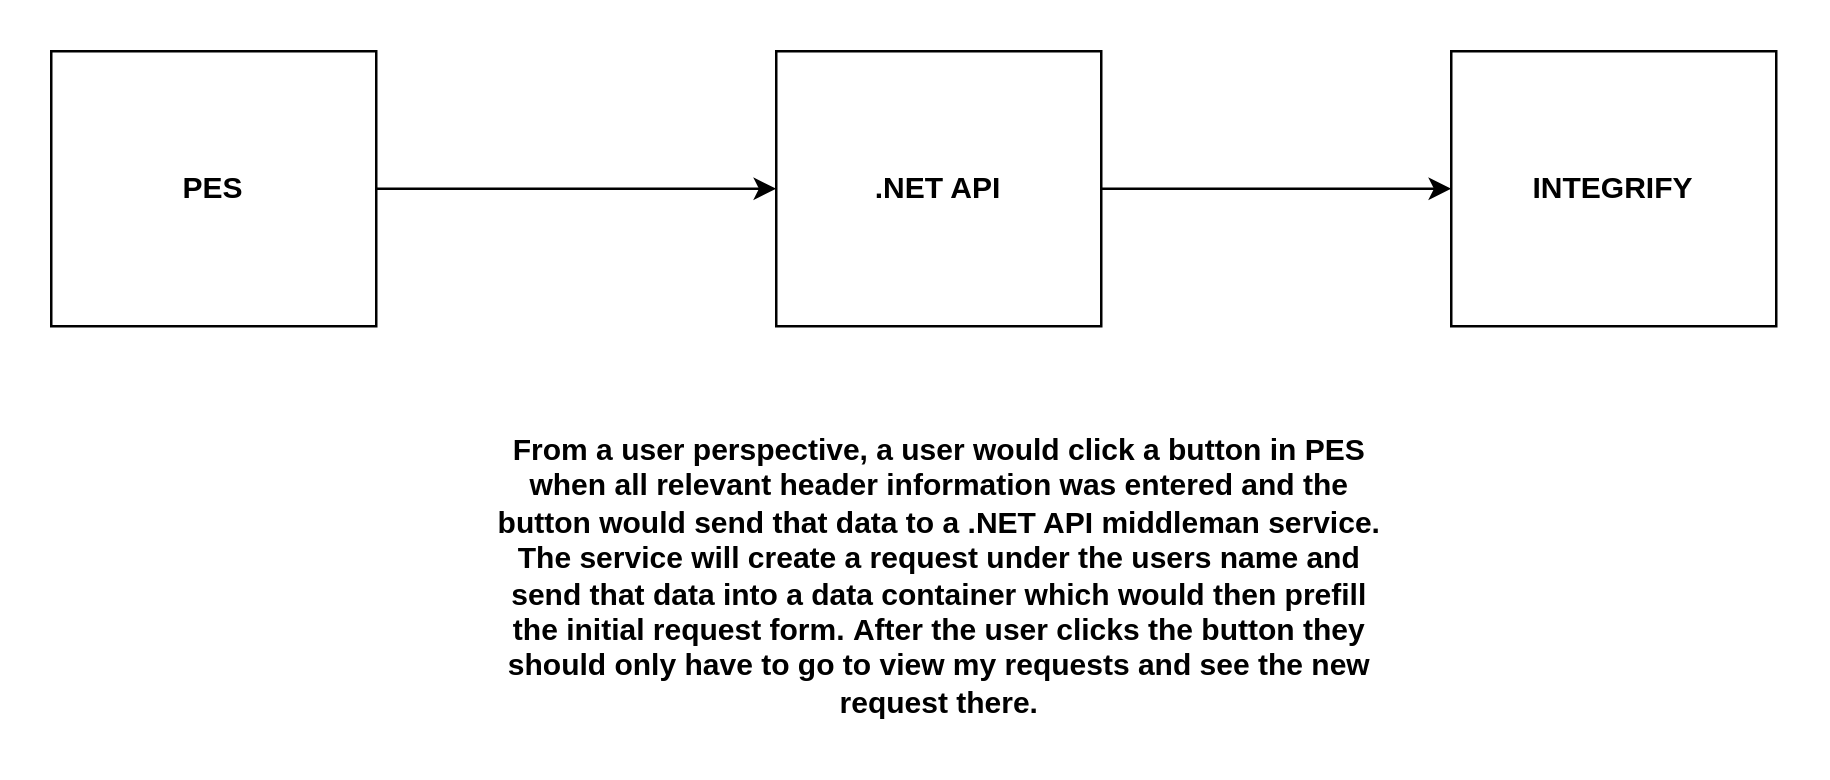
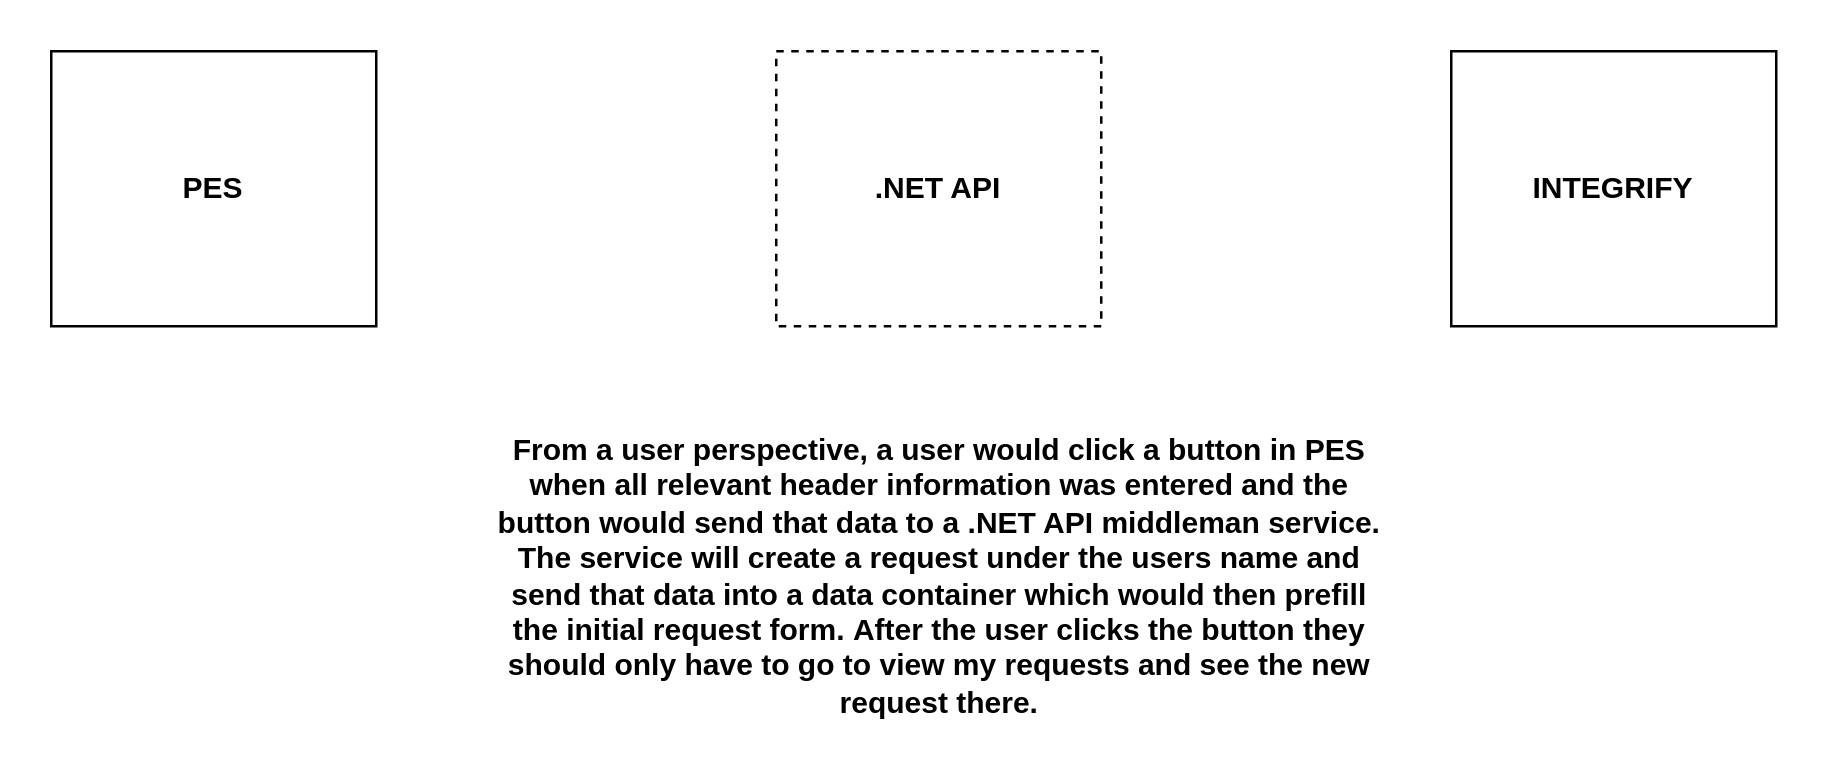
(568, 189) -> none
(939, 189) -> (939, 189)
(1268, 189) -> none
